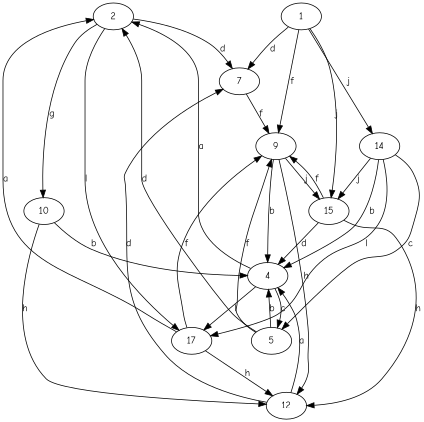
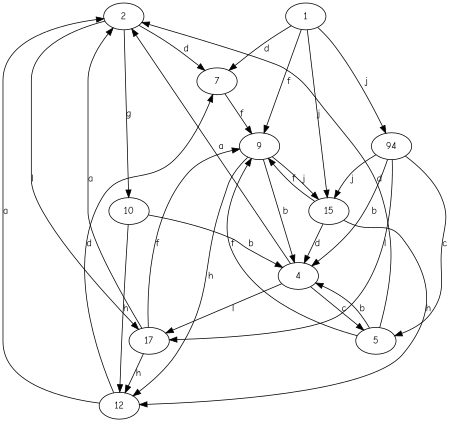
(380, 146) -> (392, 146)
(300, 342) -> (3, 213)
